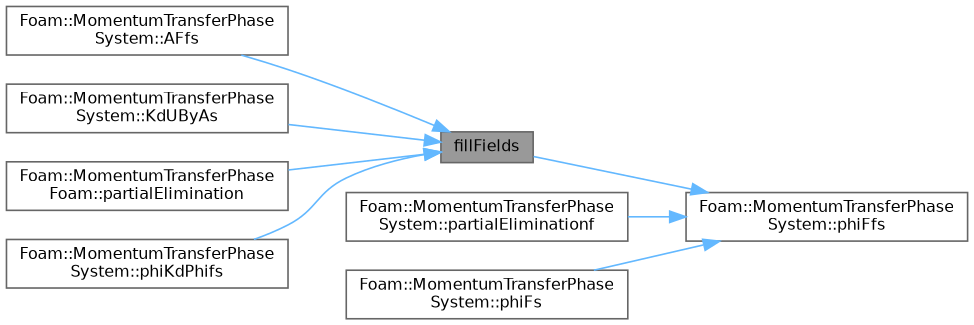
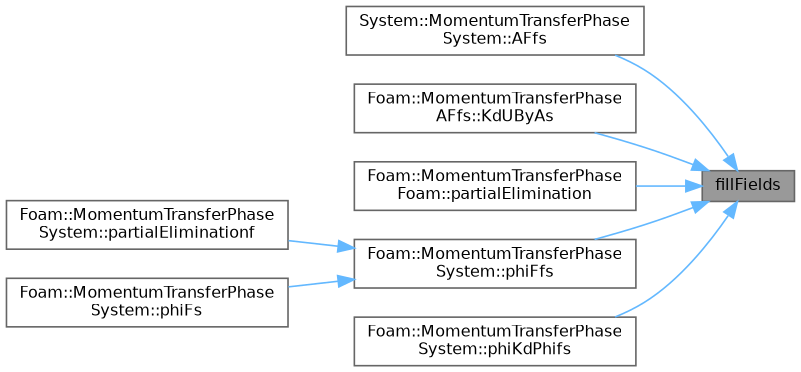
(147, 31) -> (495, 31)
(147, 108) -> (495, 108)
(612, 173) -> (644, 225)
